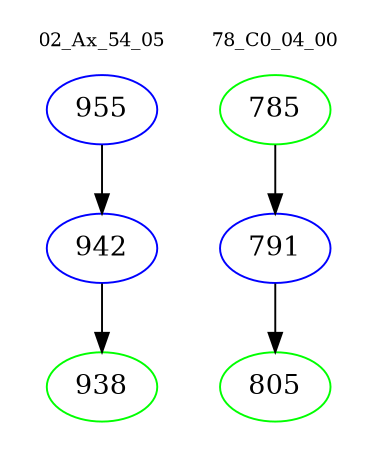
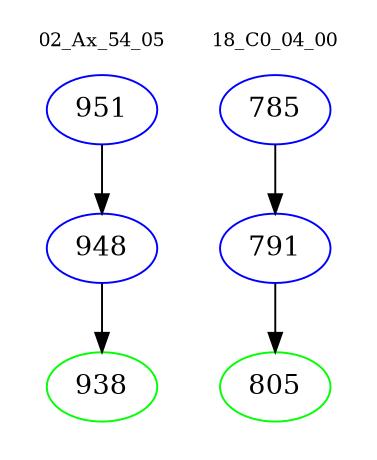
(275, 41) -> (275, 41)
(102, 110) -> (102, 110)
(275, 110) -> (275, 110)
(102, 248) -> (102, 248)
